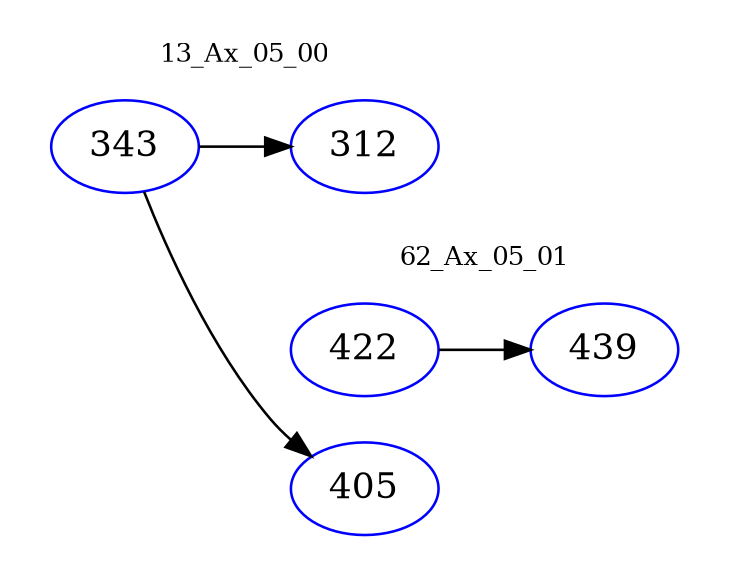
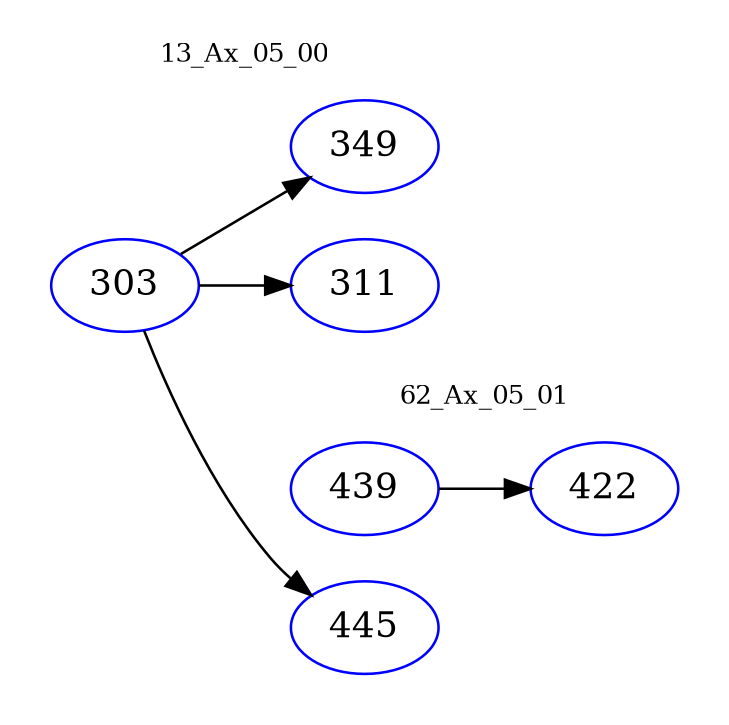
(125, 147) -> (125, 286)
(365, 147) -> (365, 286)
none -> (365, 147)
(472, 350) -> (472, 489)
(365, 489) -> (365, 628)
